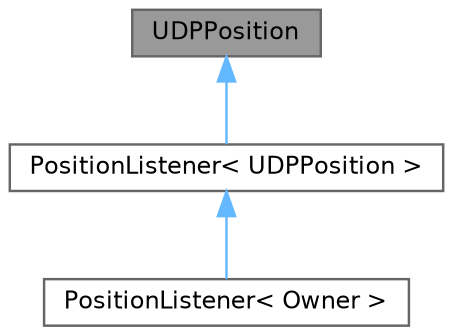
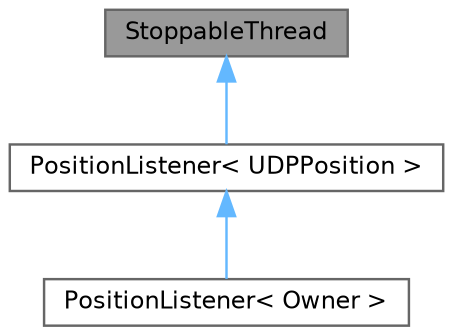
(226, 33) -> (226, 33)
